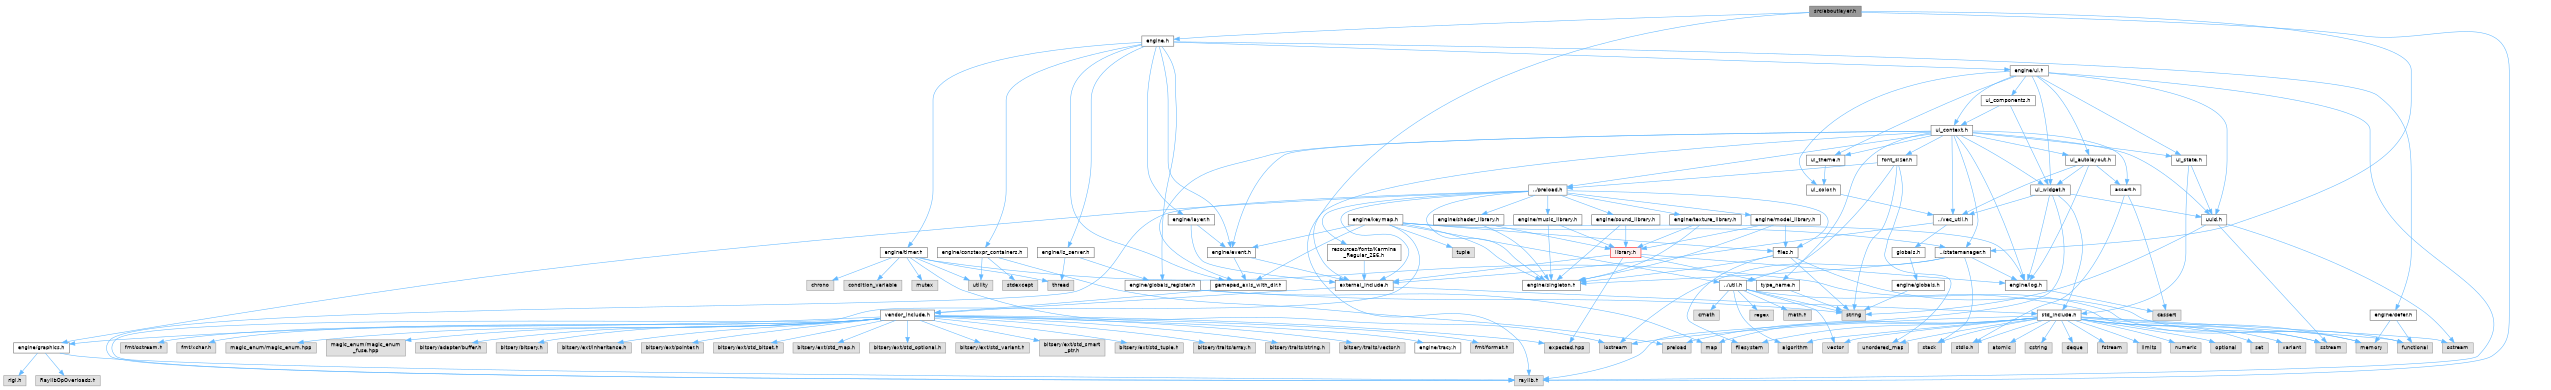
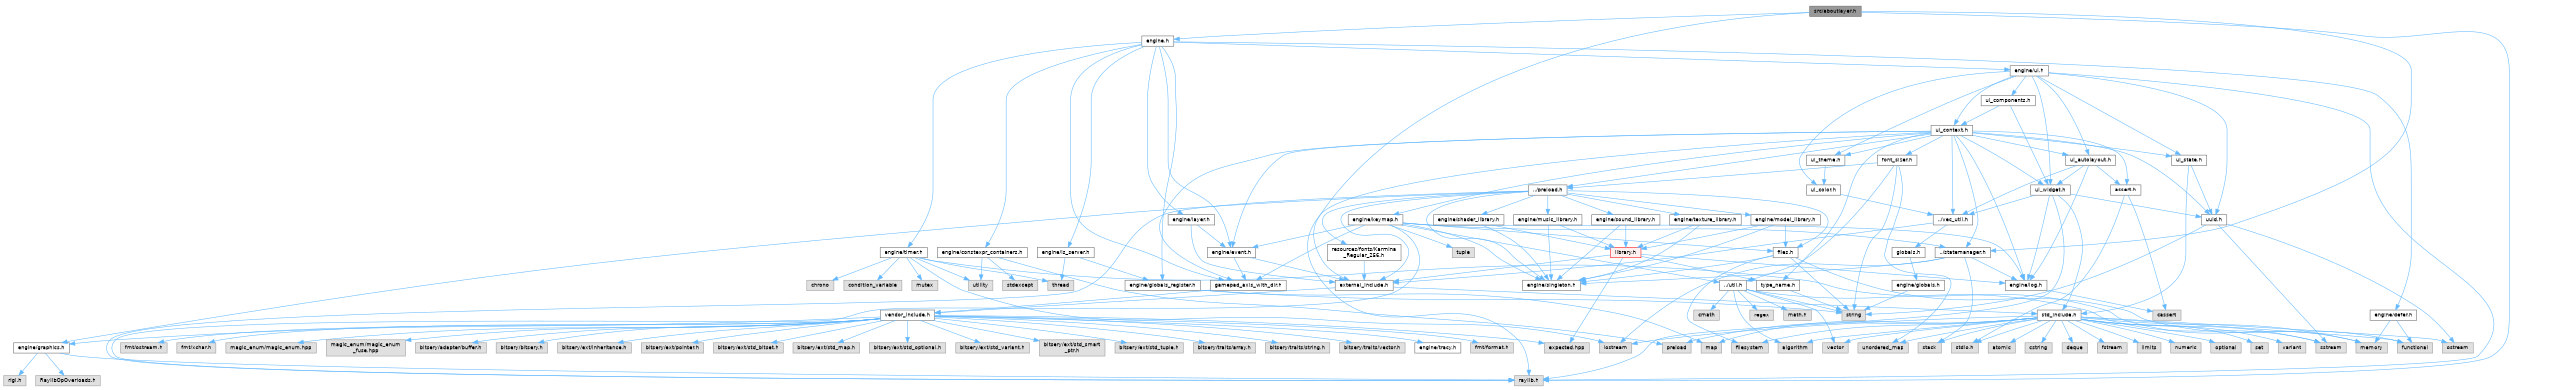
none -> (1663, 162)
